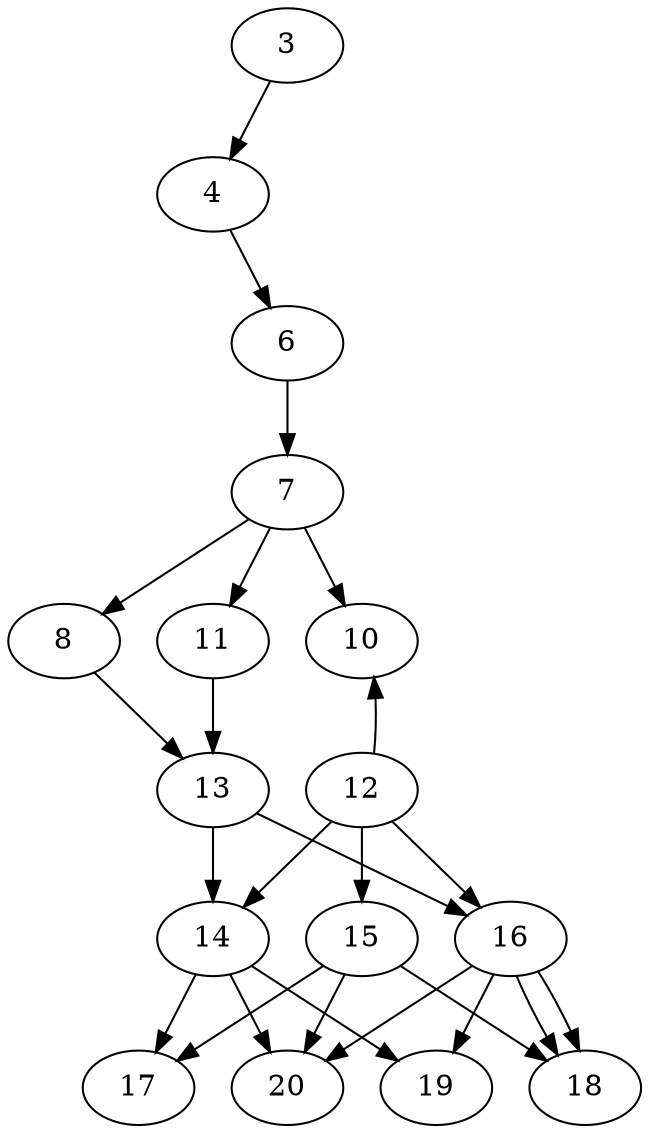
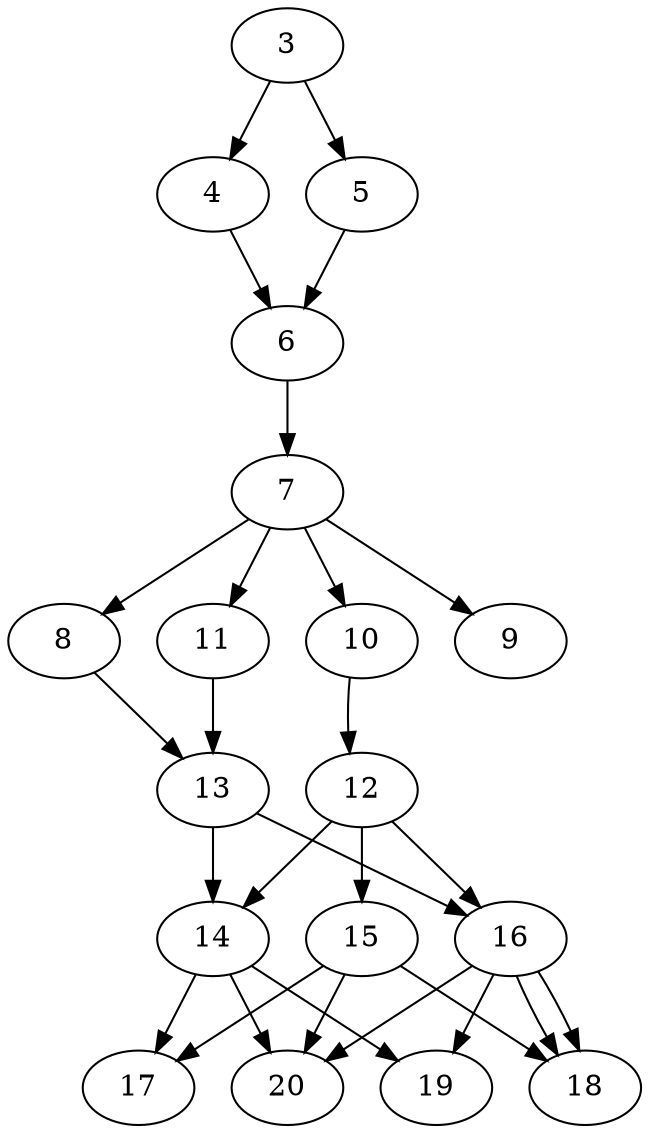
none -> (362, 194)
none -> (511, 641)
(376, 726) -> (348, 705)
